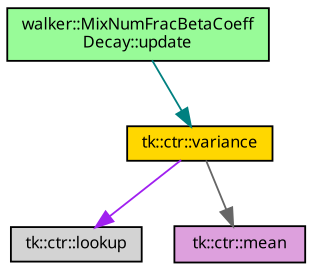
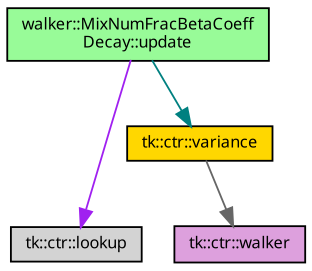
(145, 188) -> (108, 135)
(240, 244) -> (240, 244)
